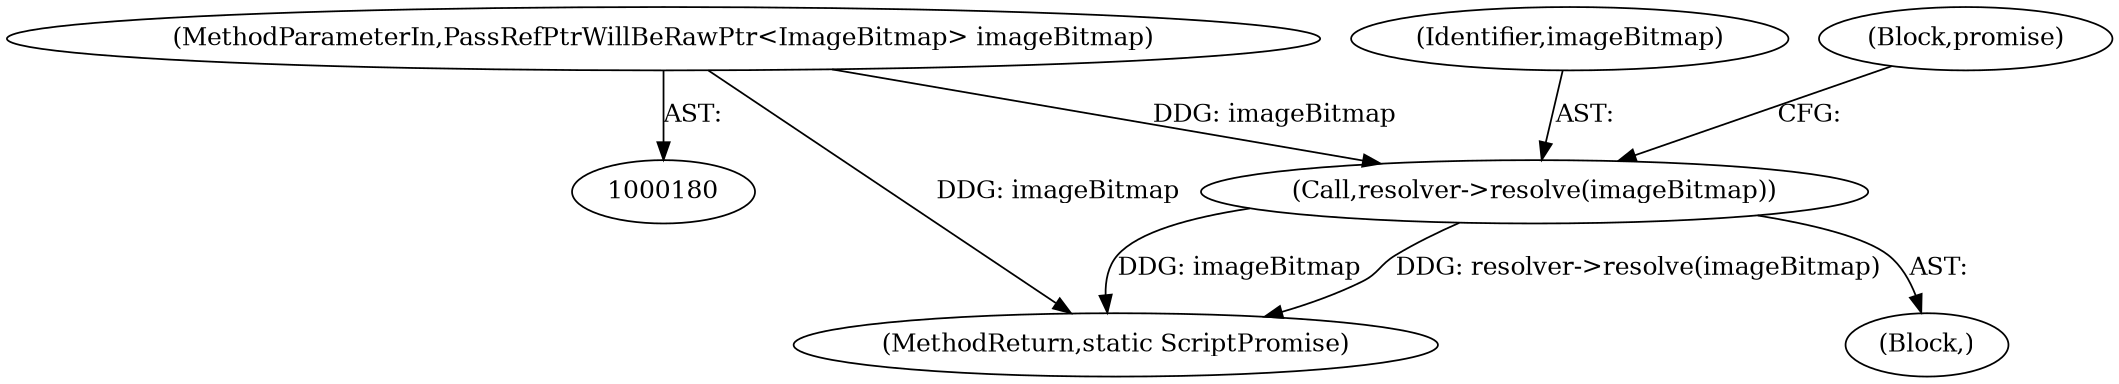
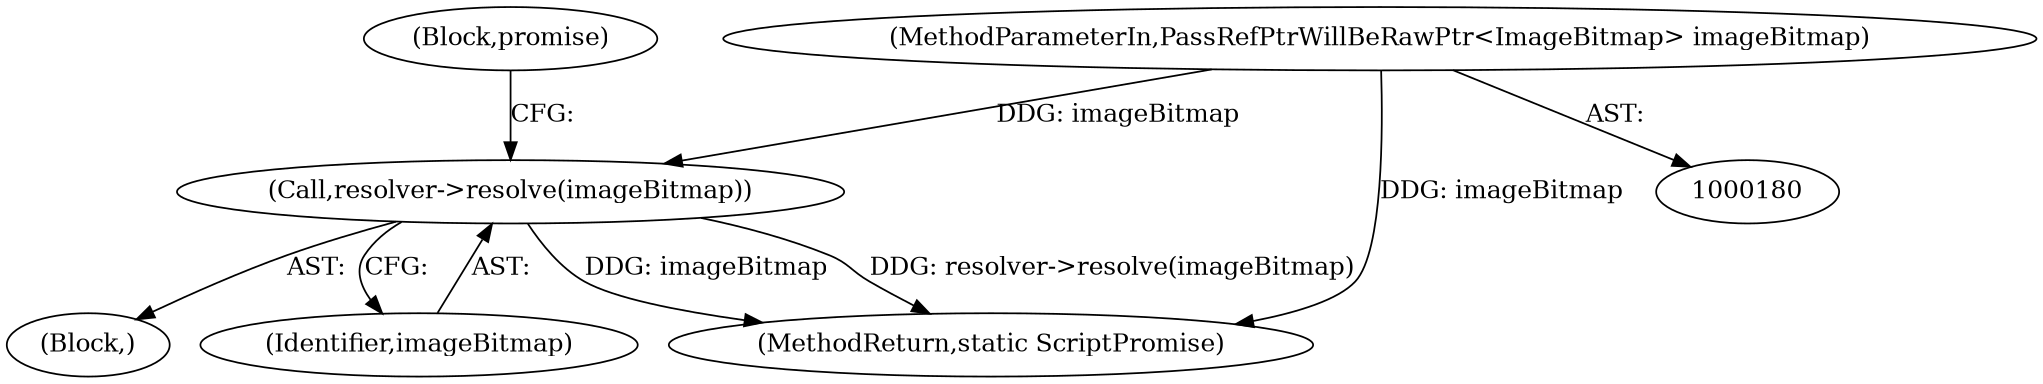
none -> (365, 254)
